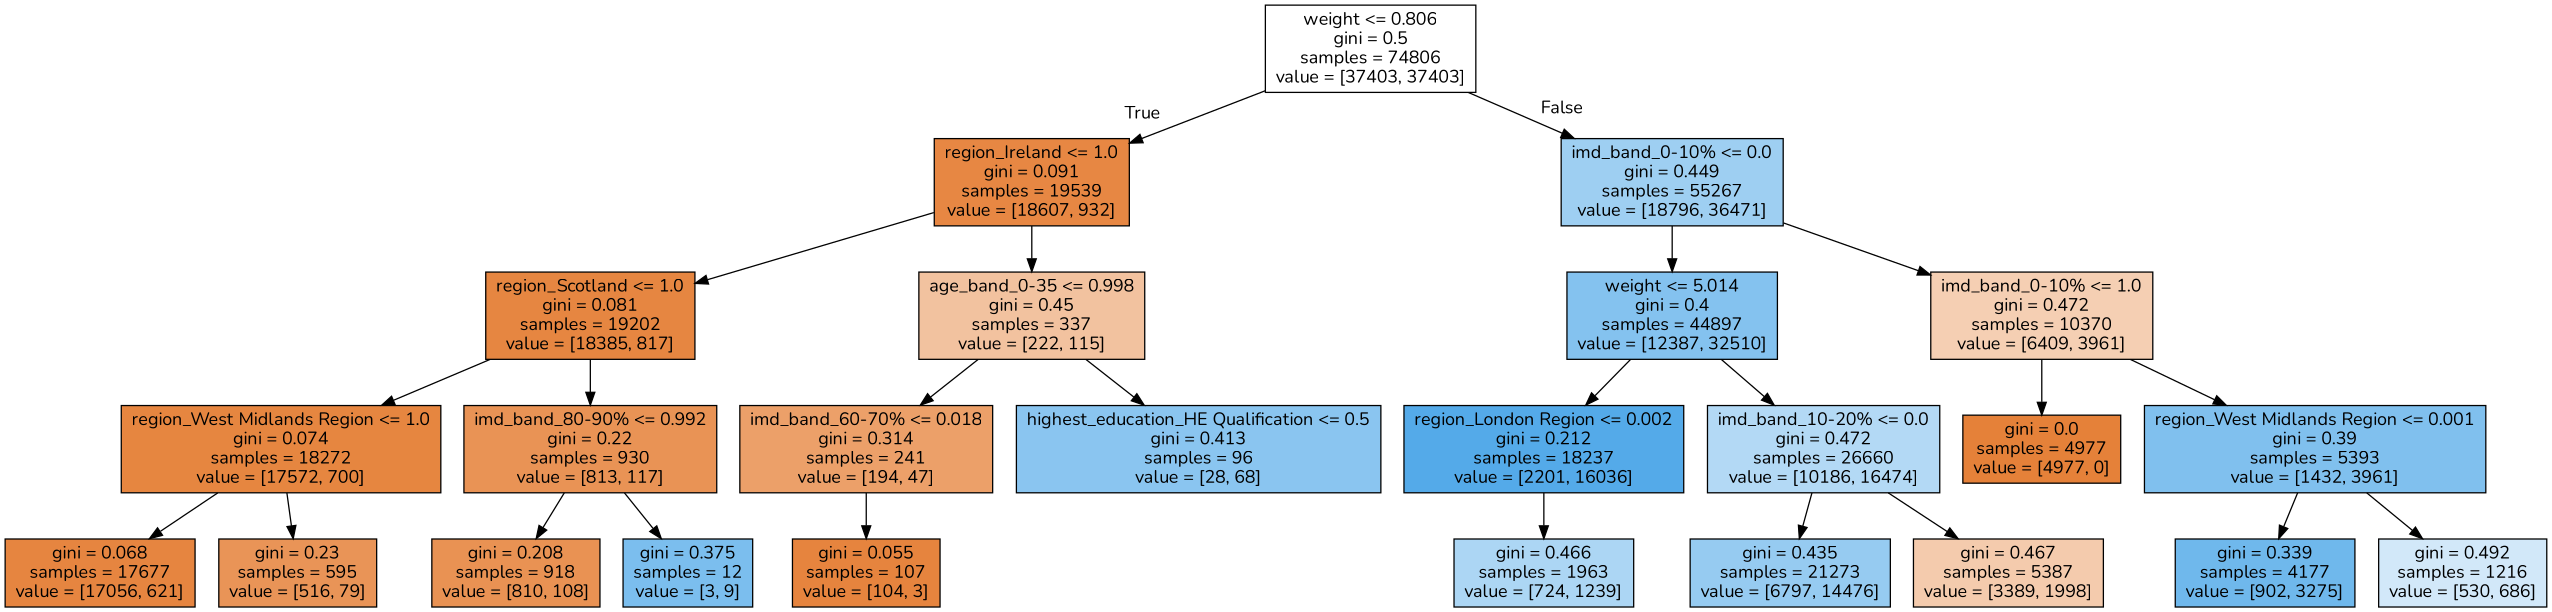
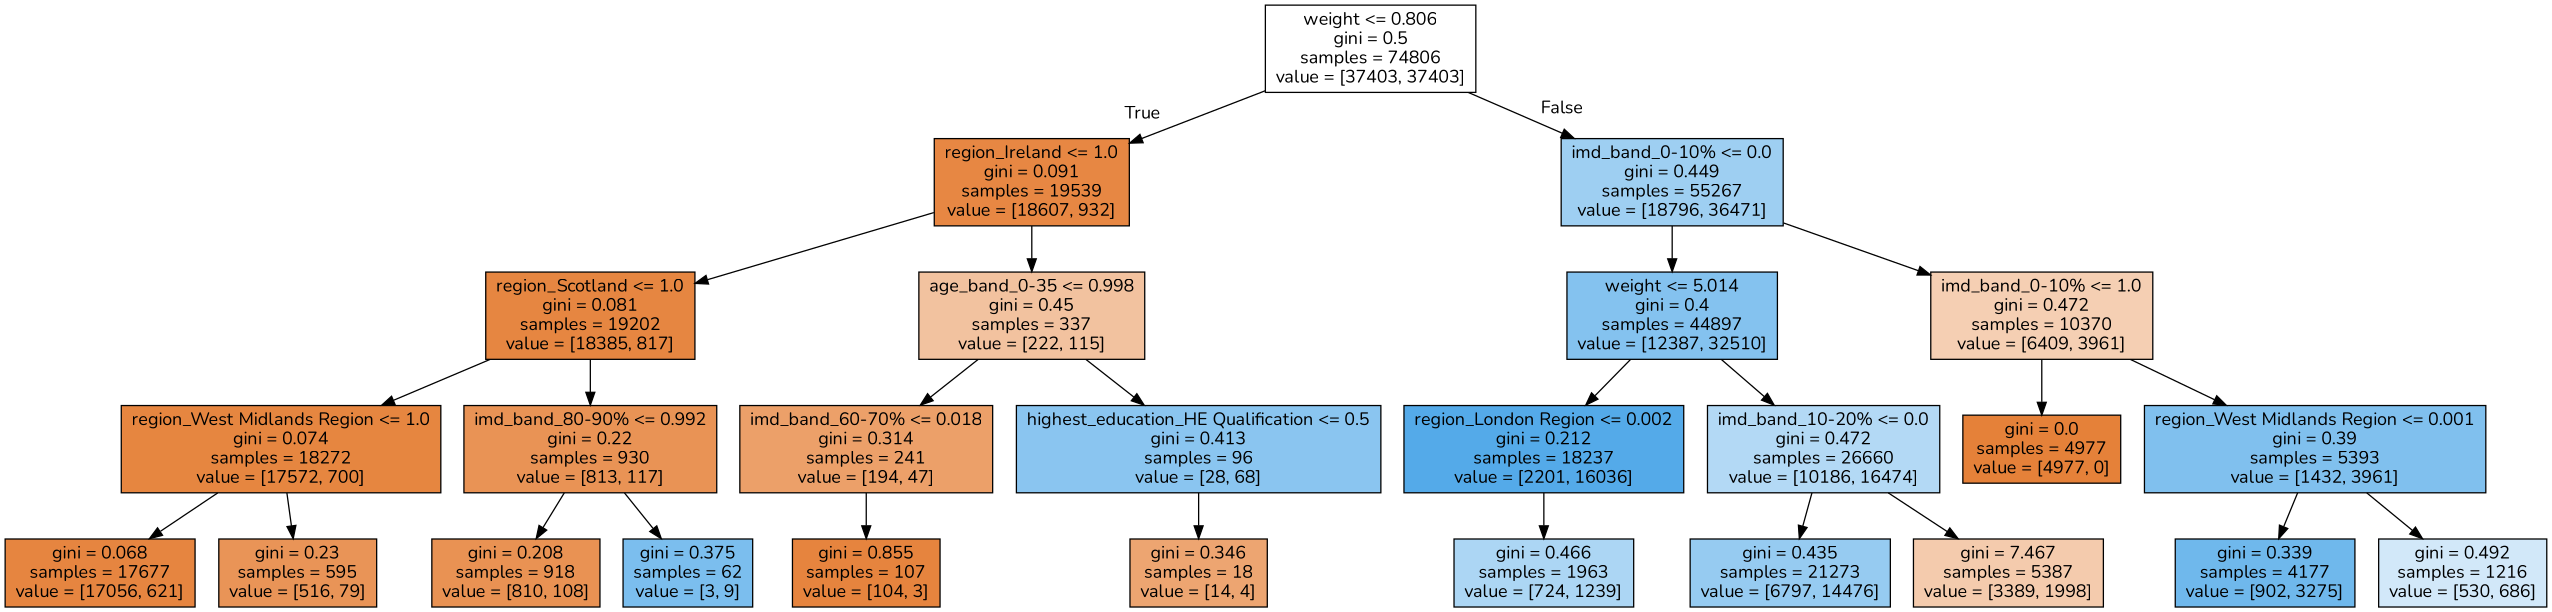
(688, 573) -> (688, 573)
(866, 573) -> (866, 573)
none -> (1199, 573)
(2008, 573) -> (2008, 573)
